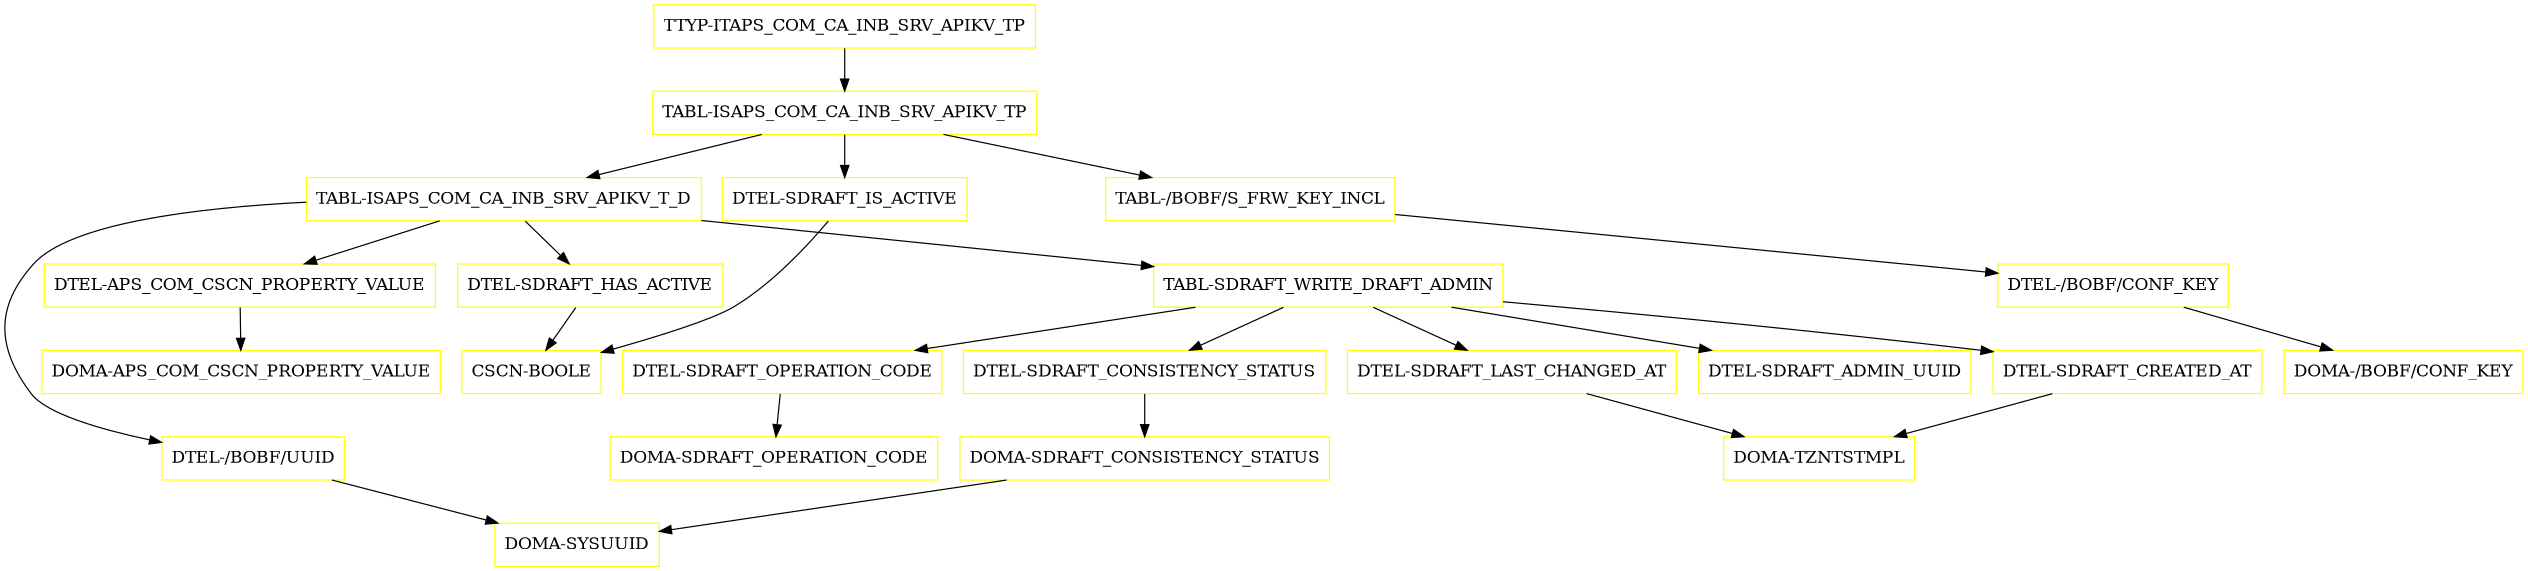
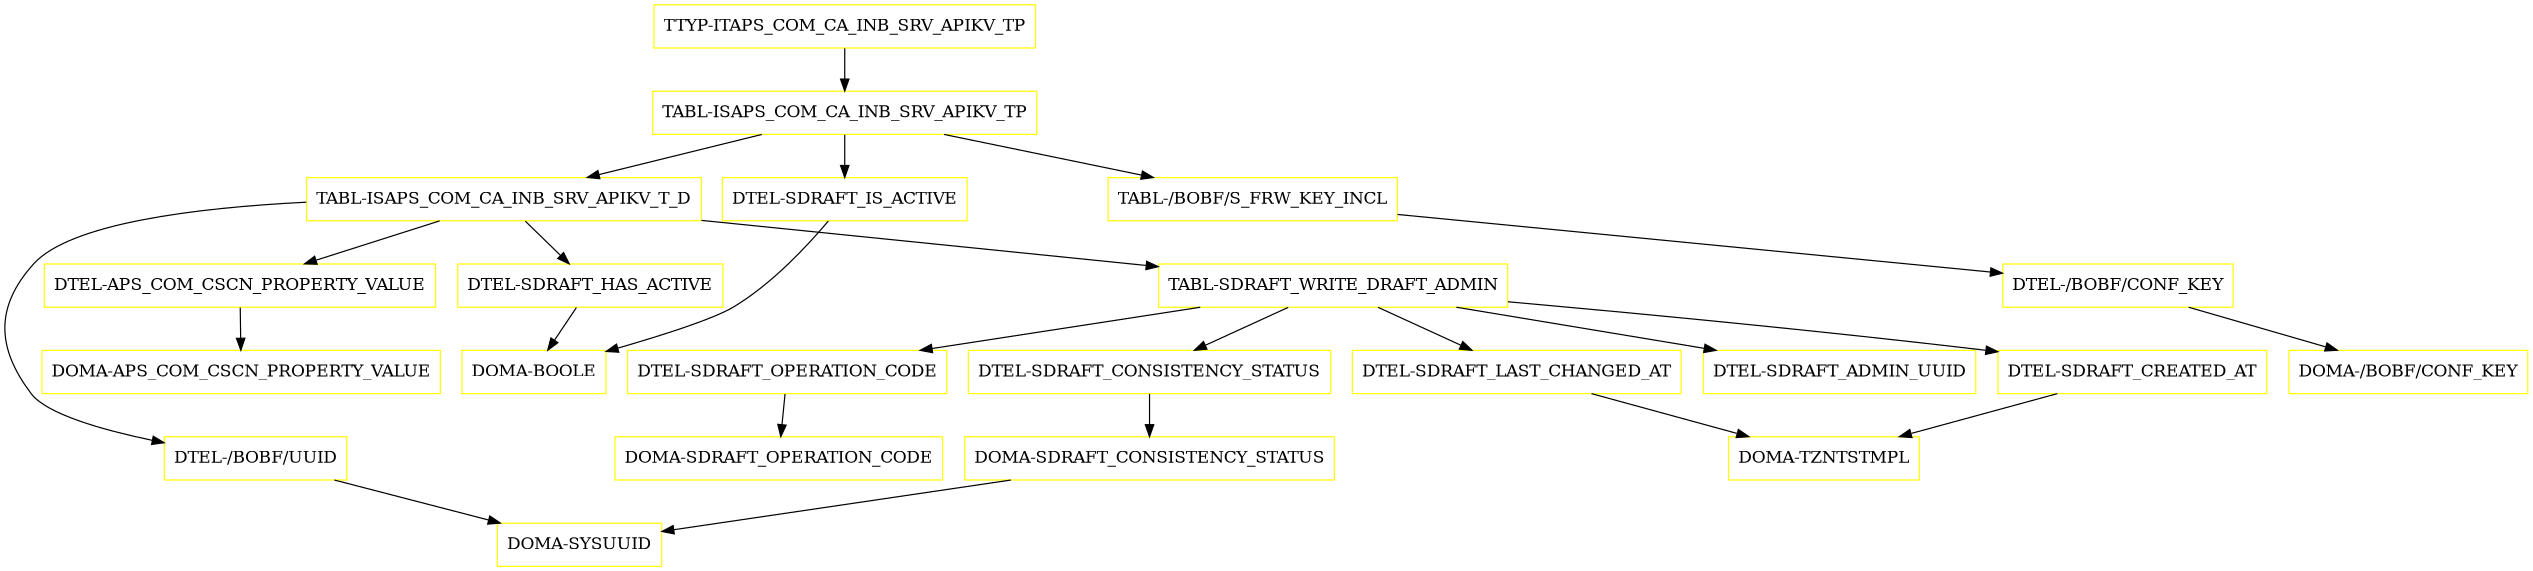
(532, 372) -> (534, 372)
